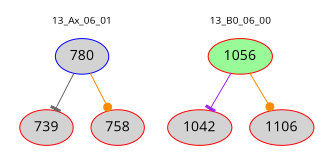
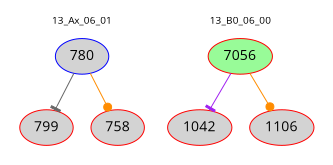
(240, 56) -> (240, 56)
(46, 128) -> (46, 128)
